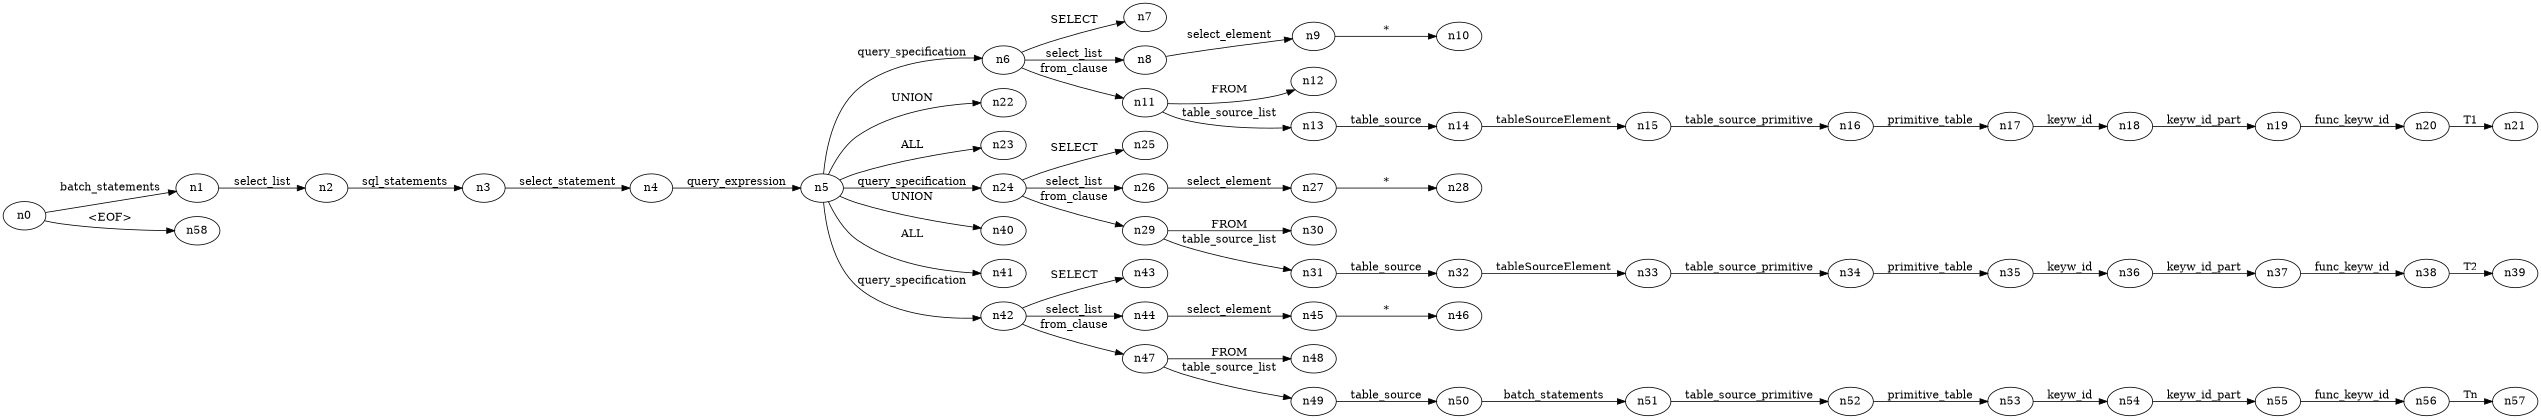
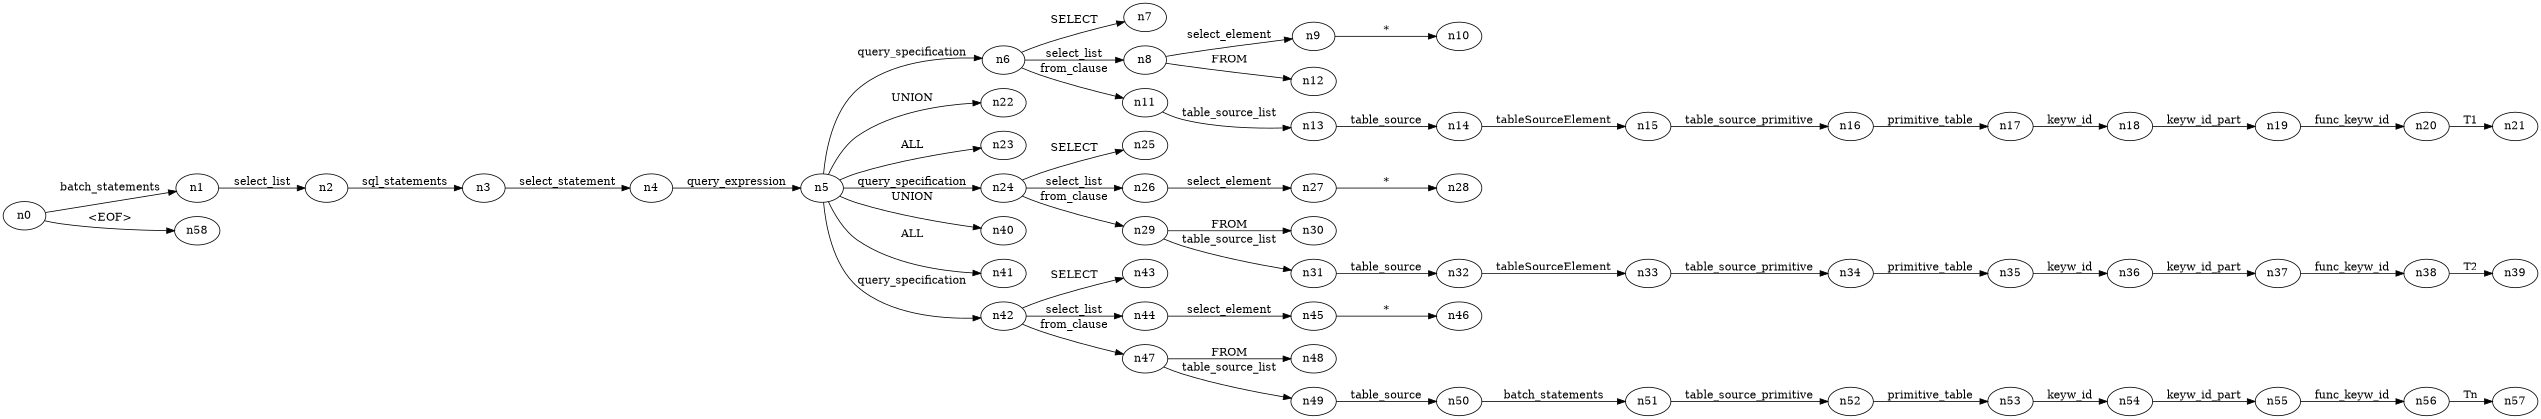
(1228, 102) -> (1225, 71)
